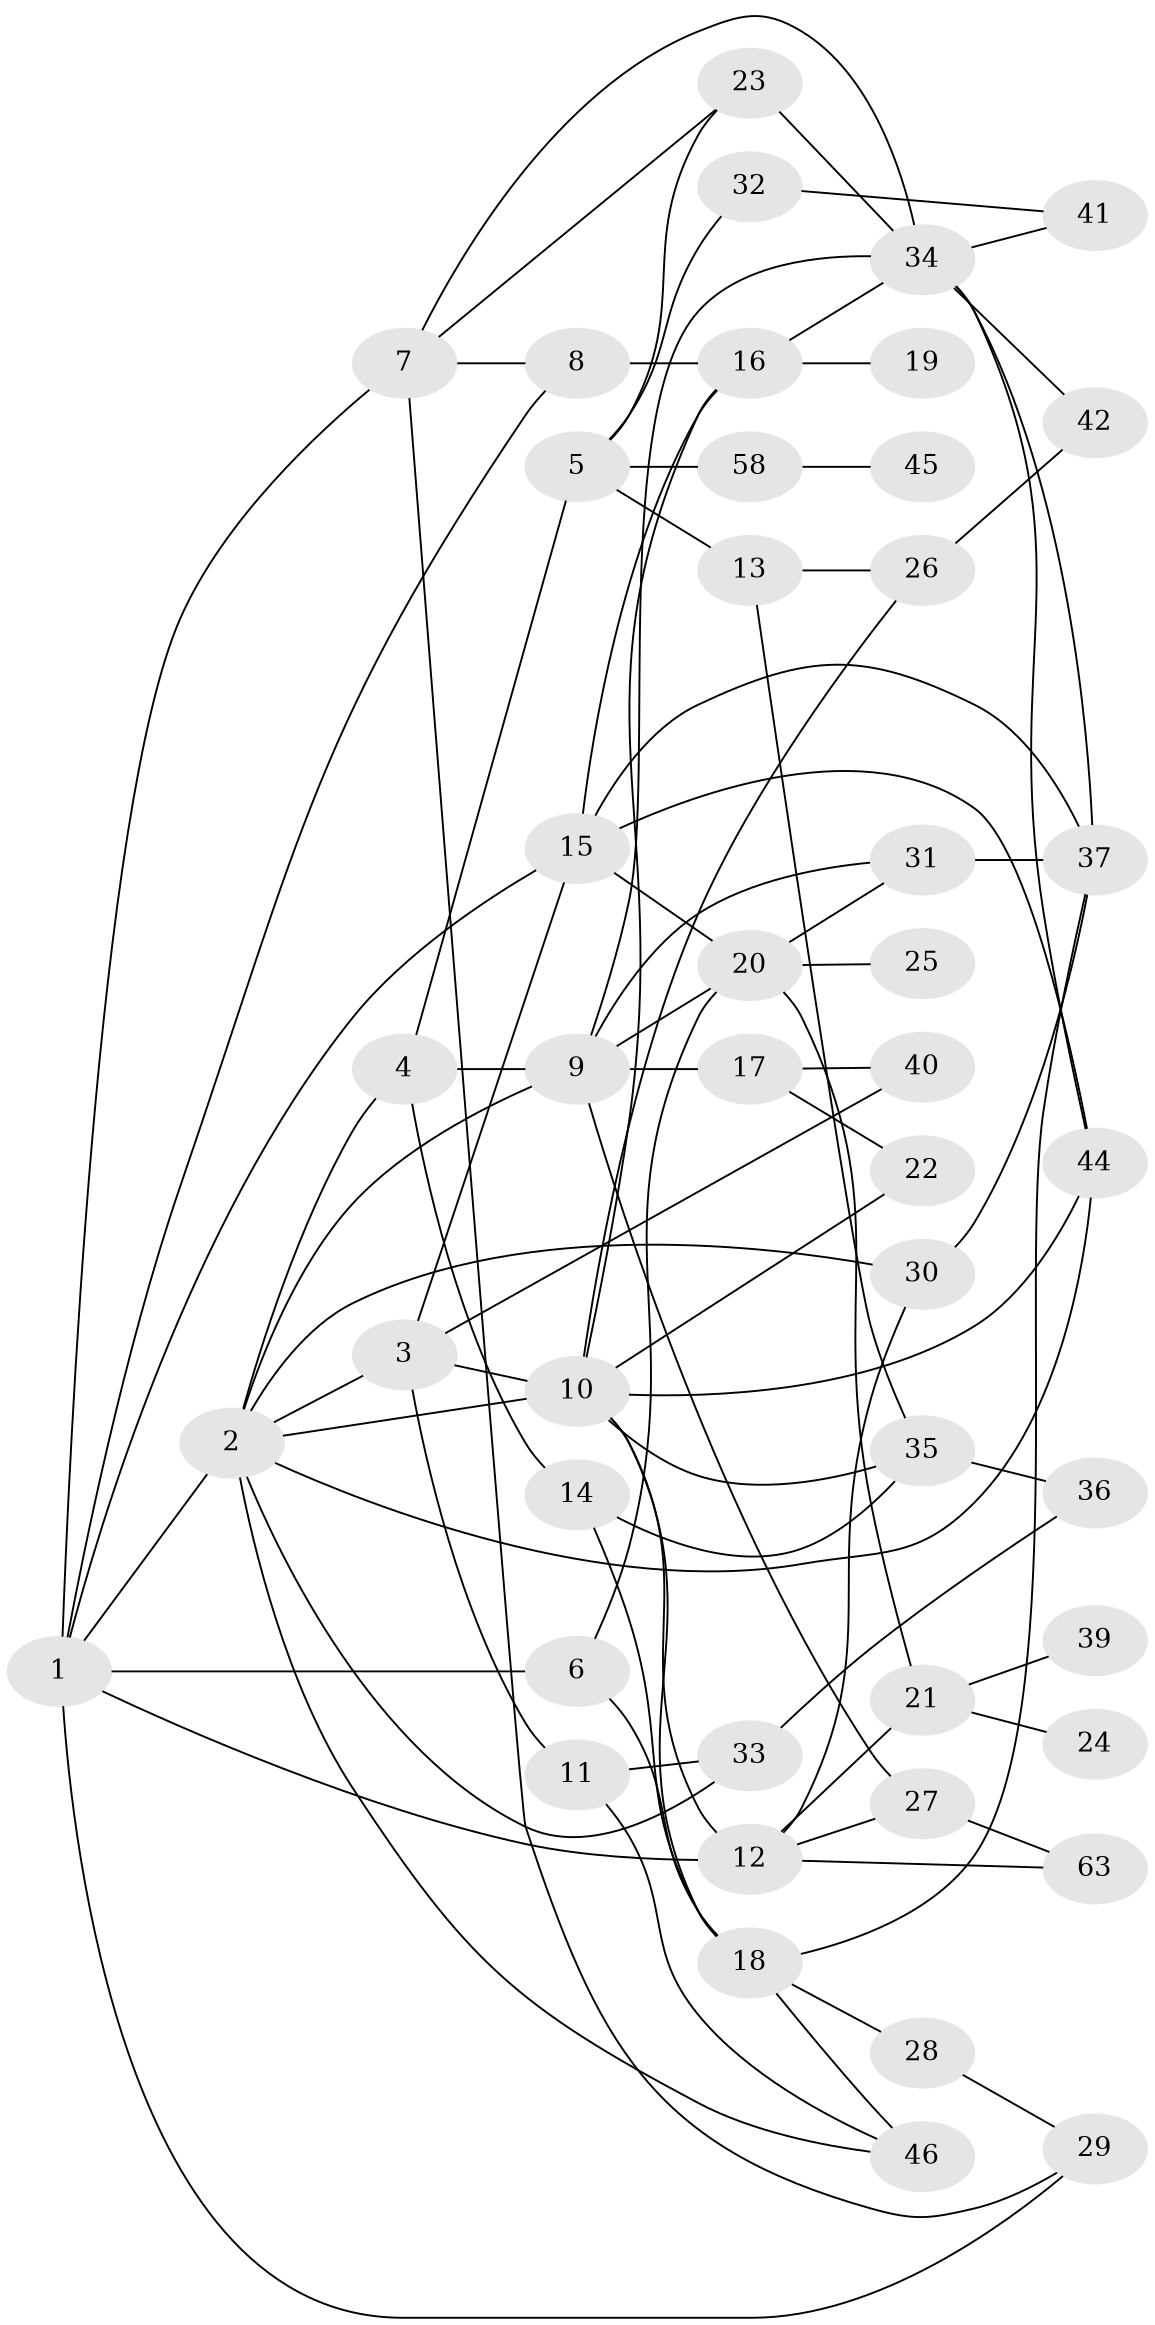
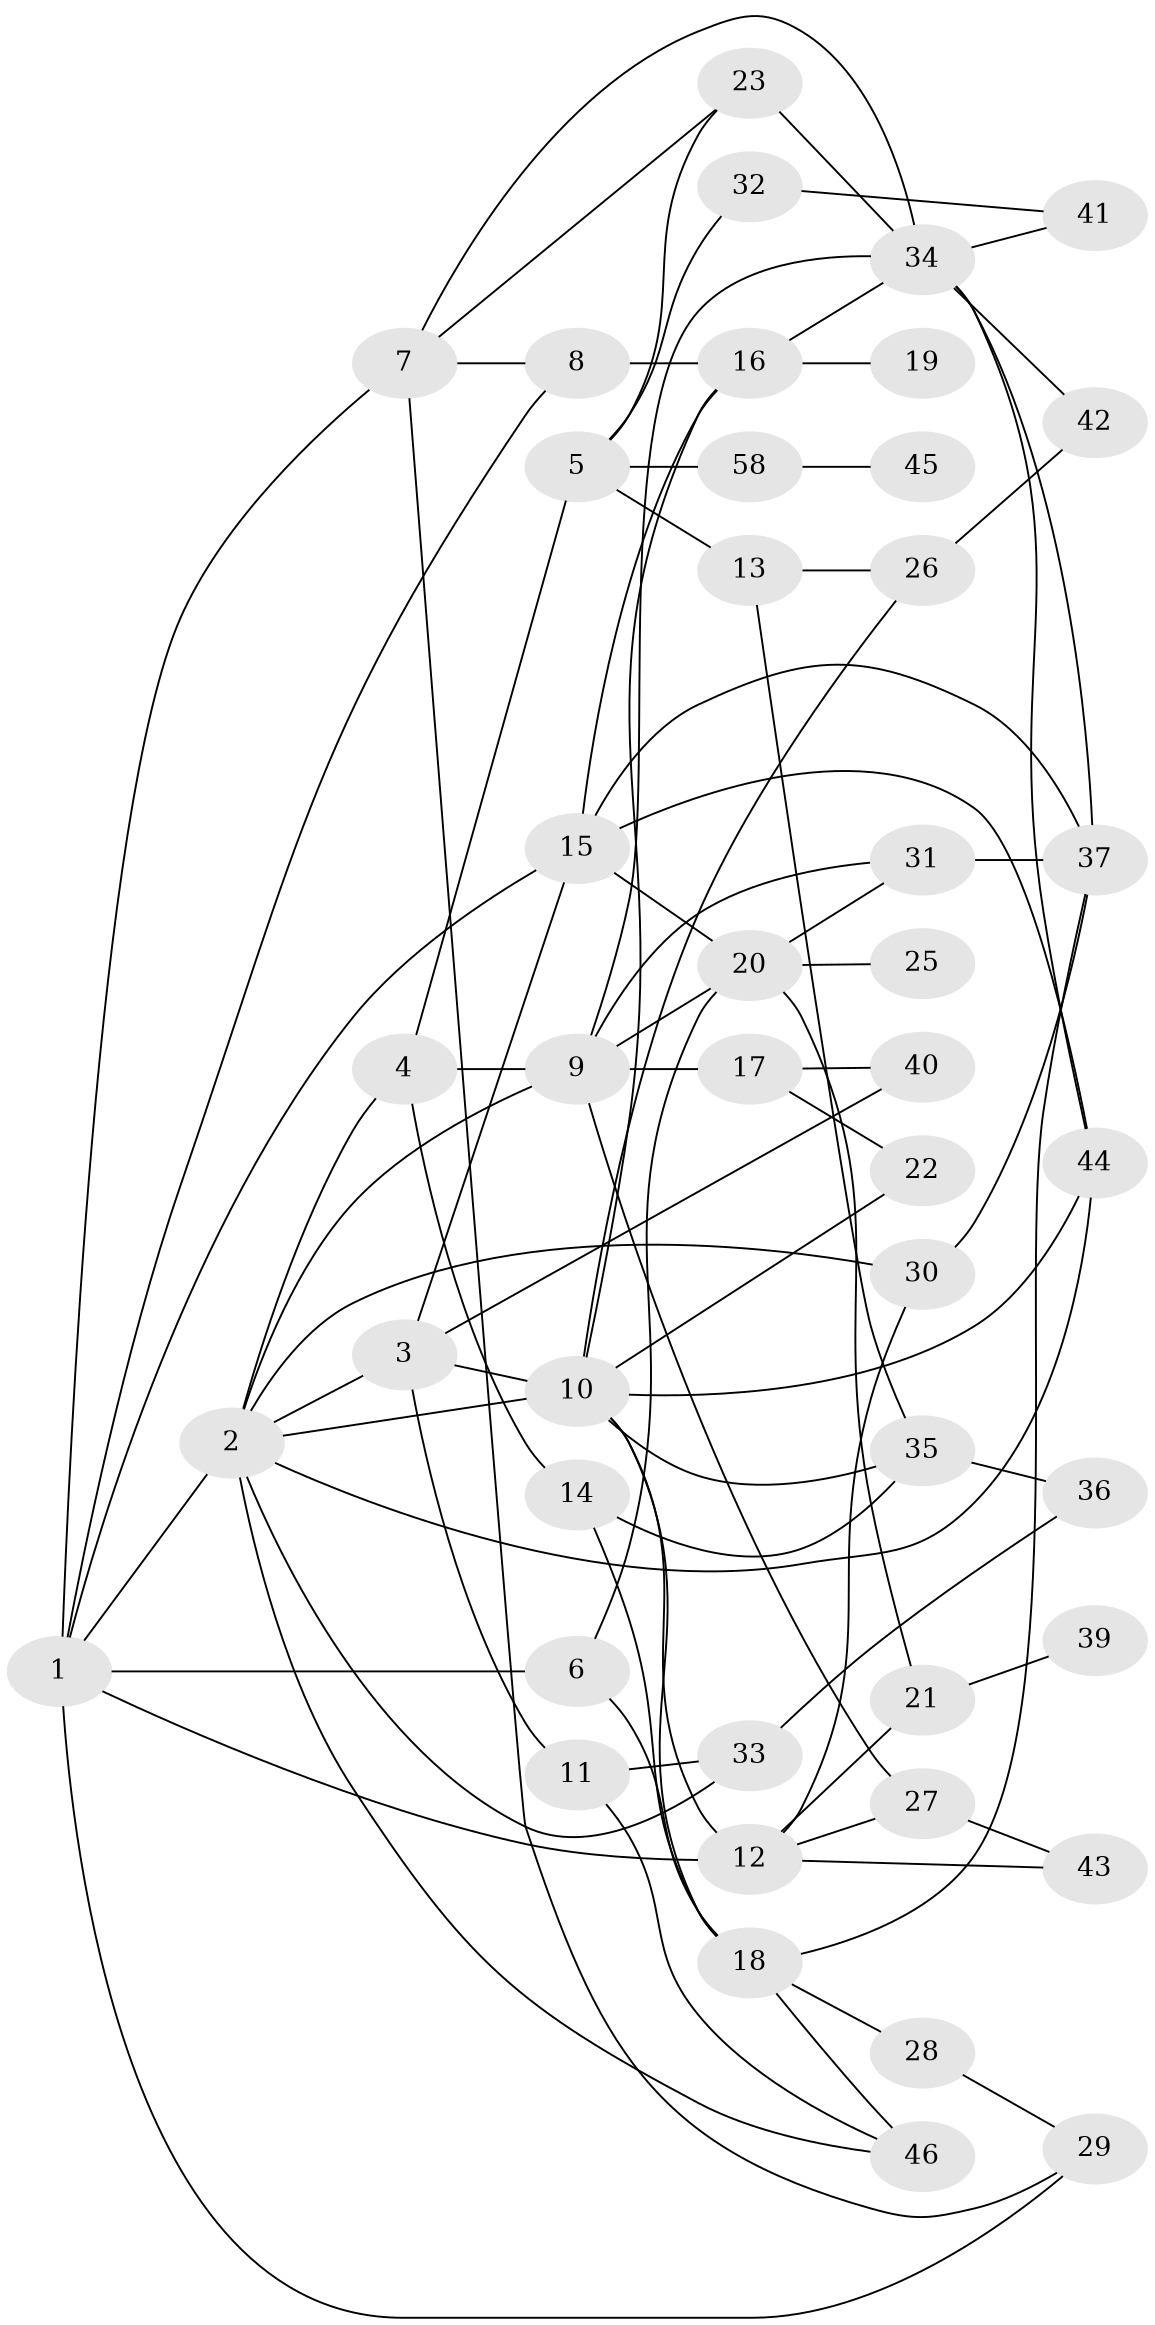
(1095, 1744) -> none
(1095, 1869) -> (1095, 1869)
